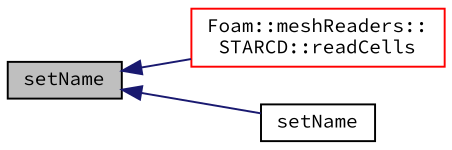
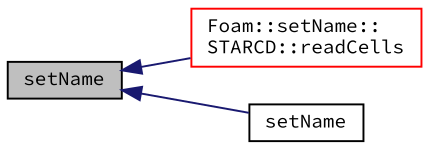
(318, 38) -> (306, 38)
